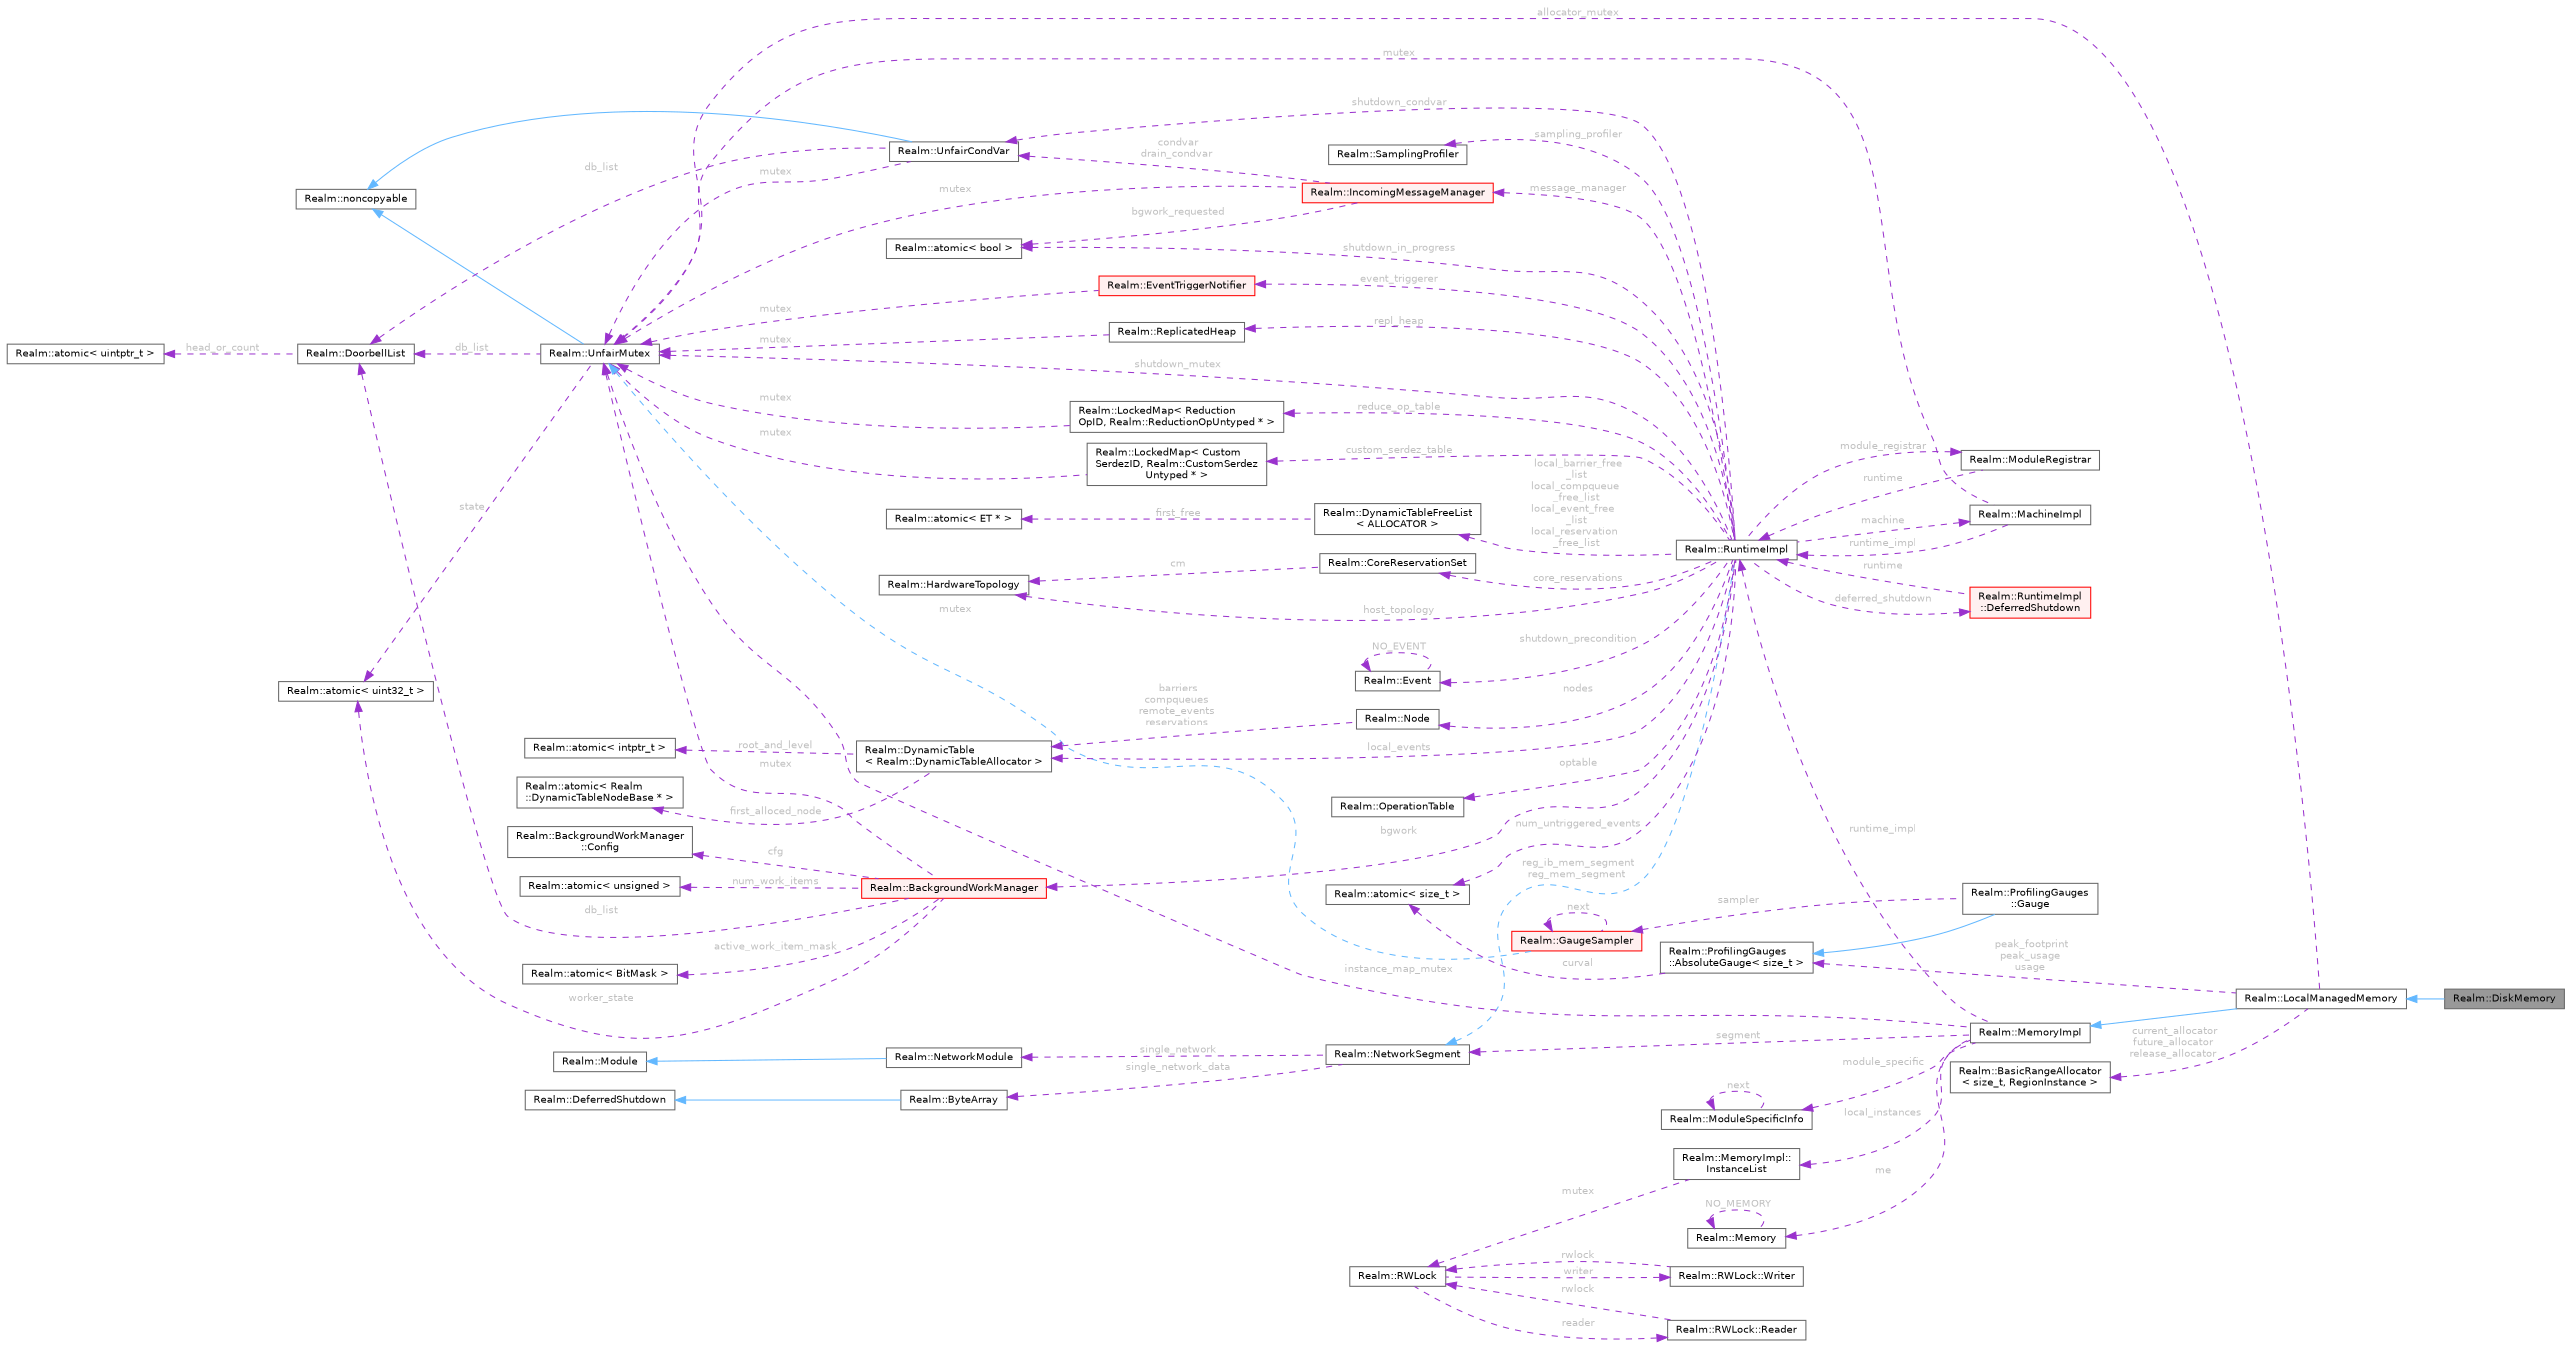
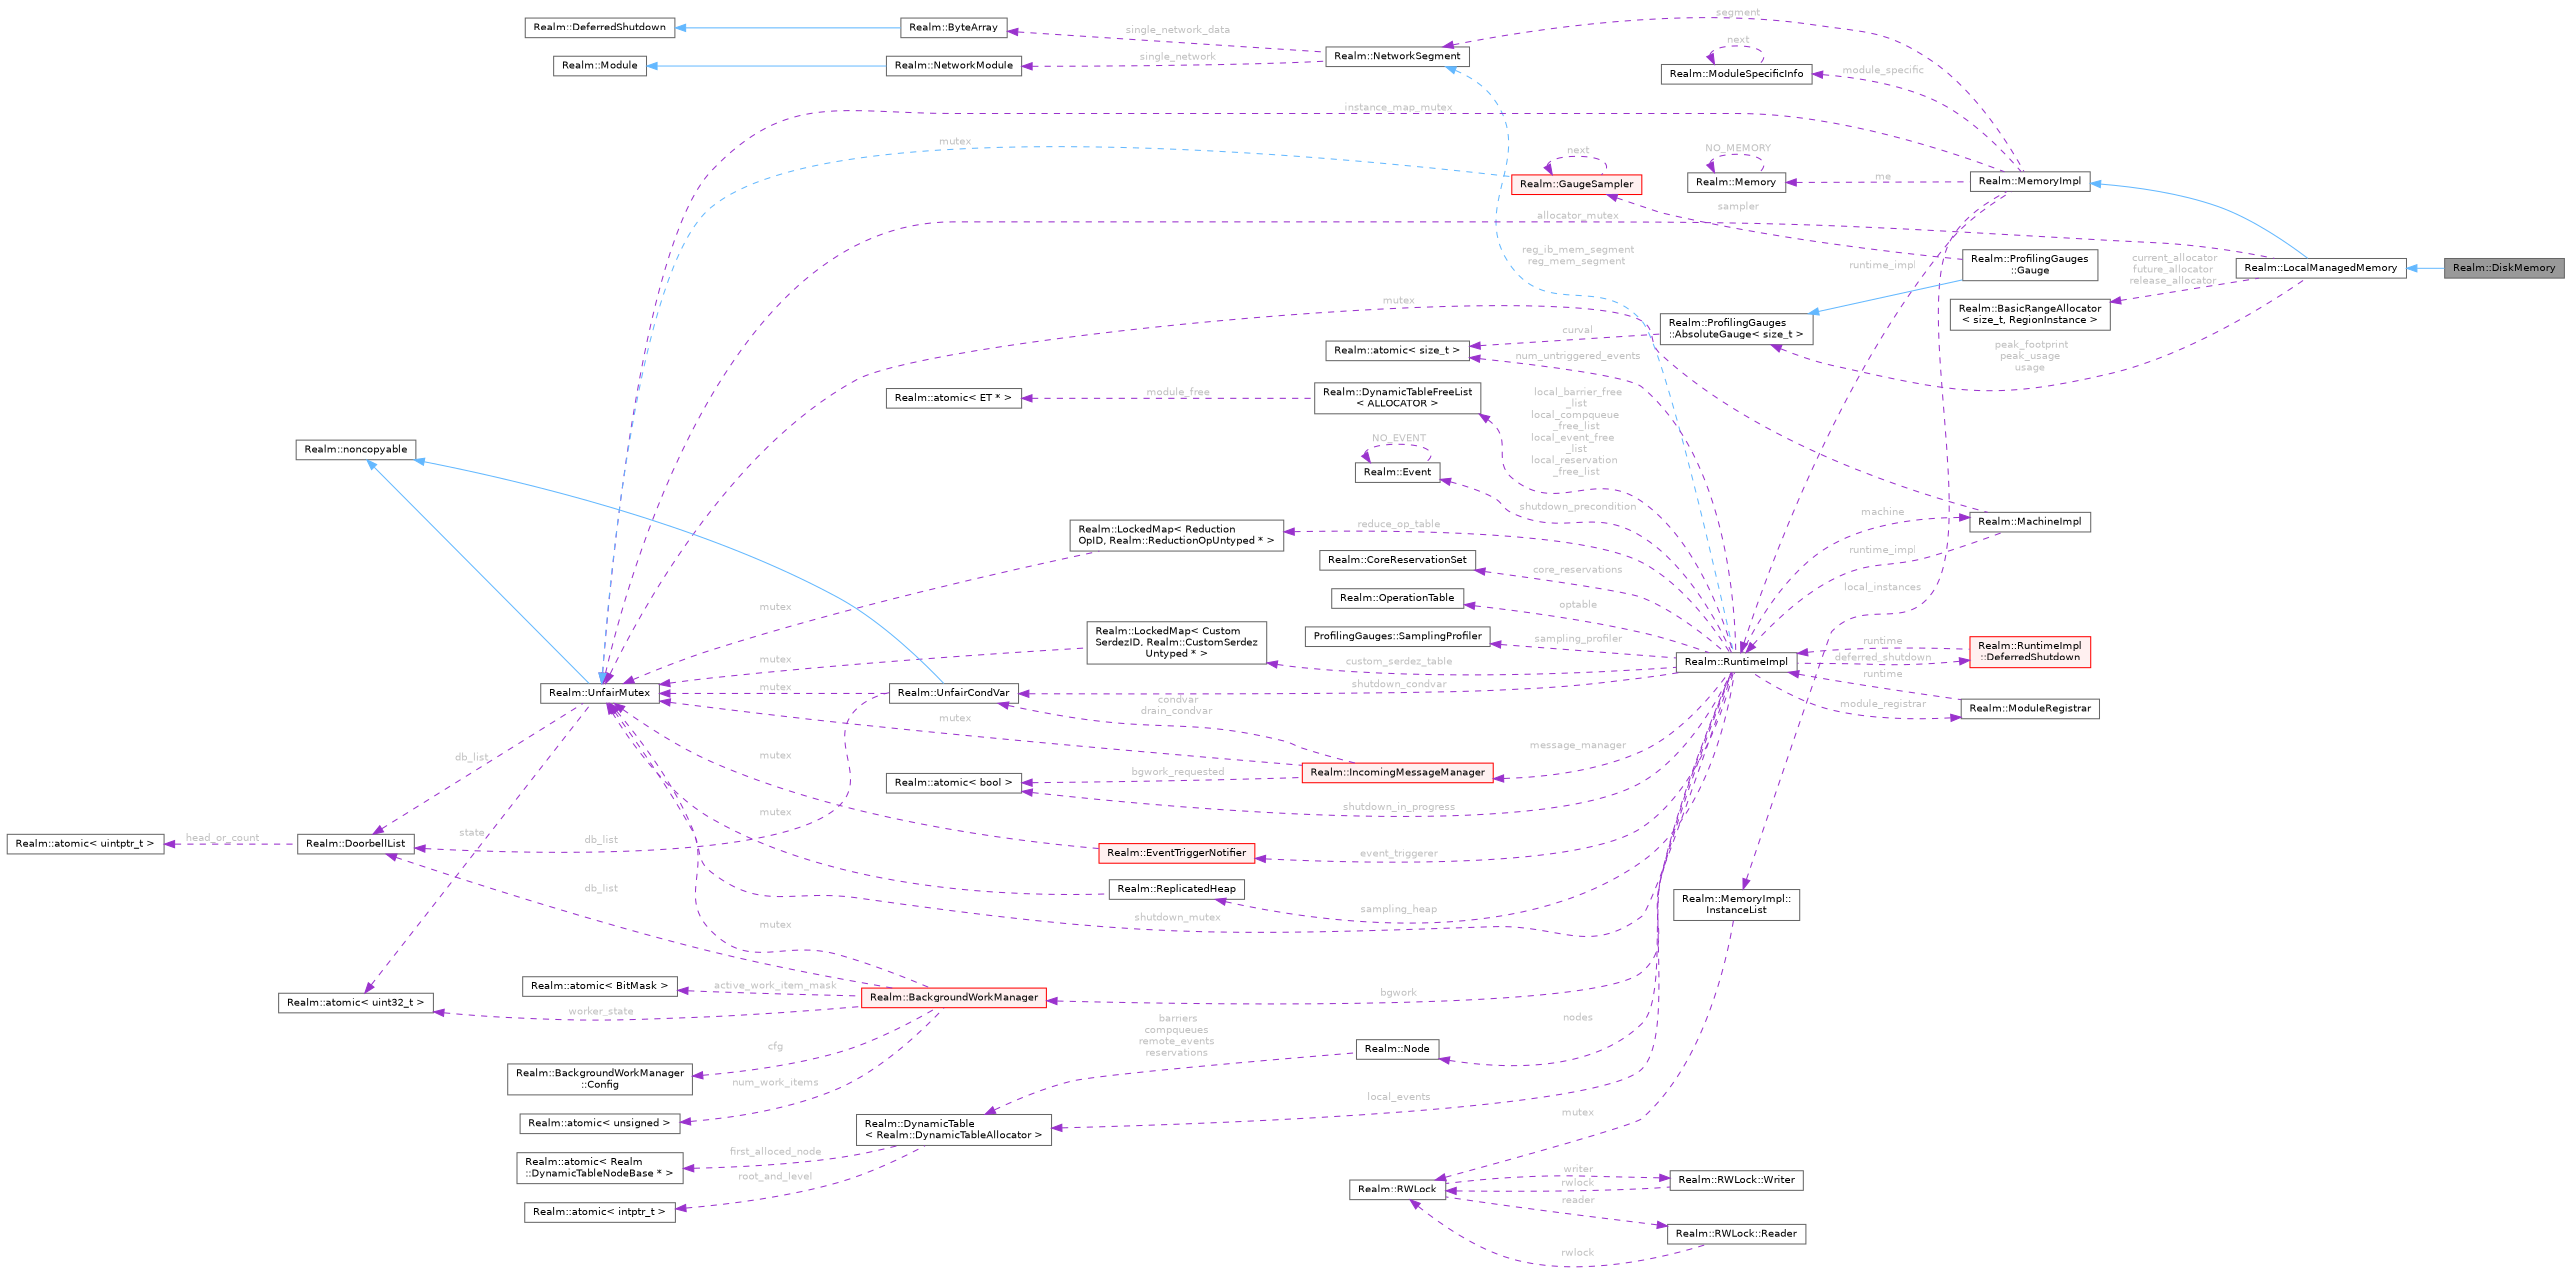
(1398, 155) -> (1398, 637)
(1398, 321) -> (1398, 910)
(1177, 513) -> (1177, 393)
(954, 585) -> none
